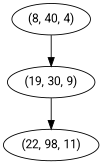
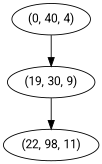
(51, 19) -> (51, 19)
